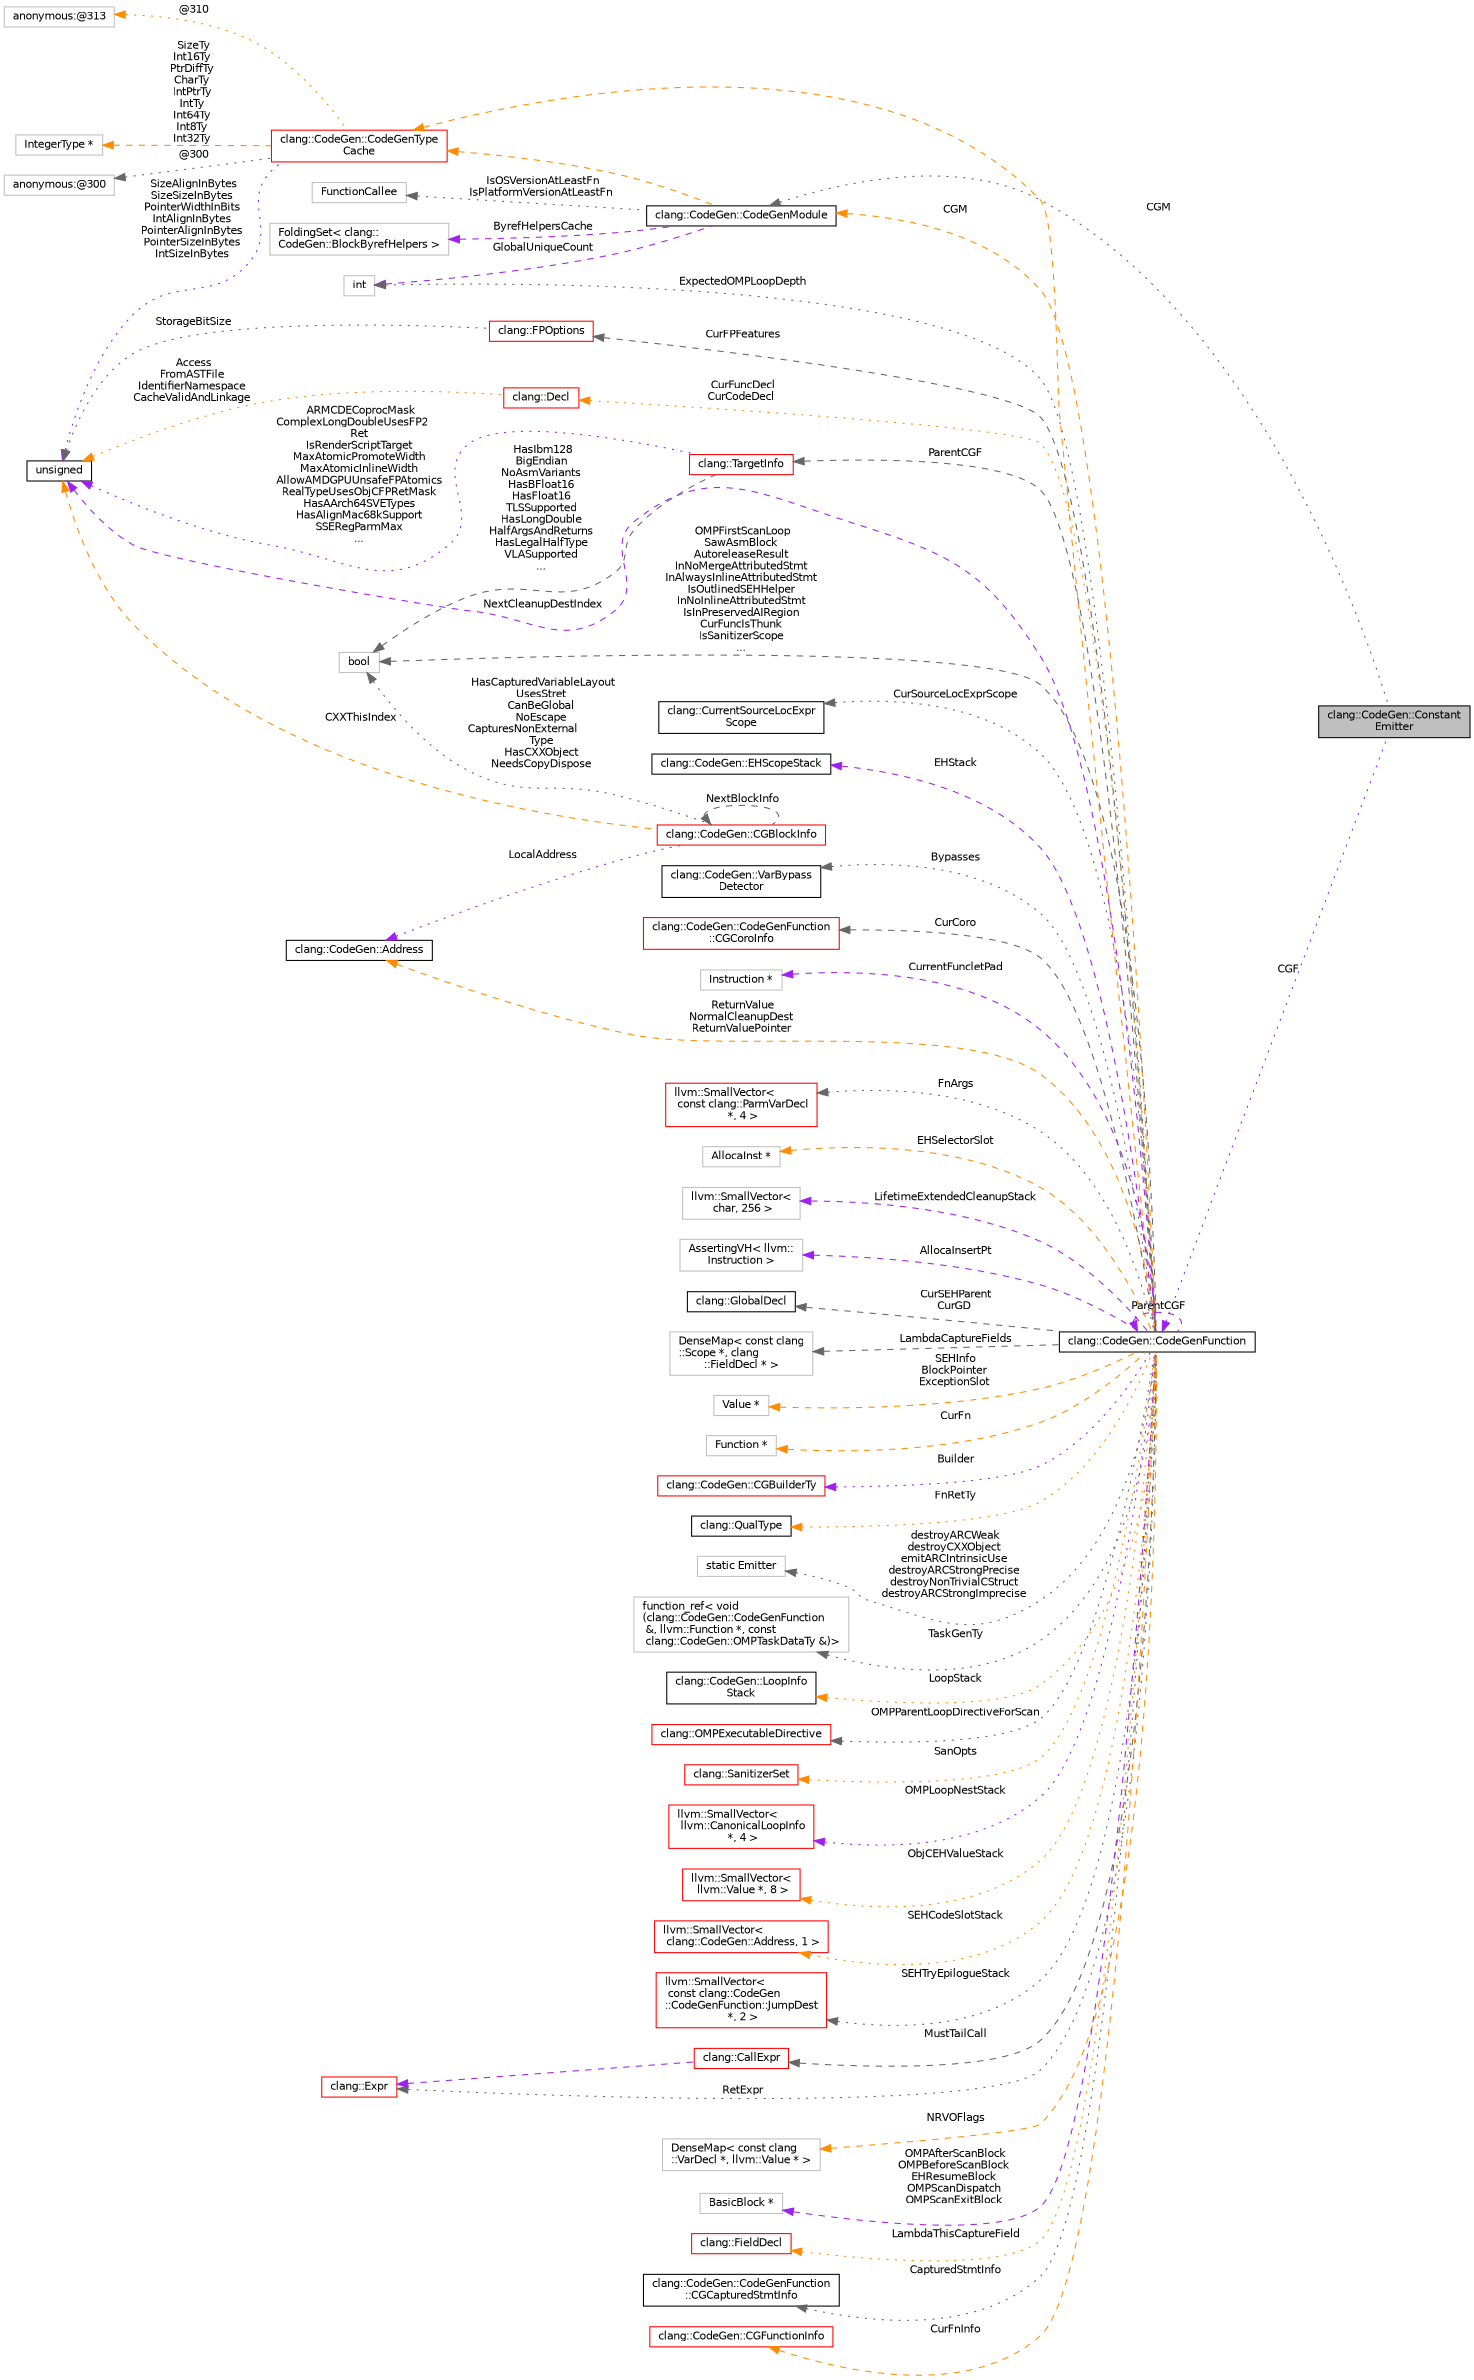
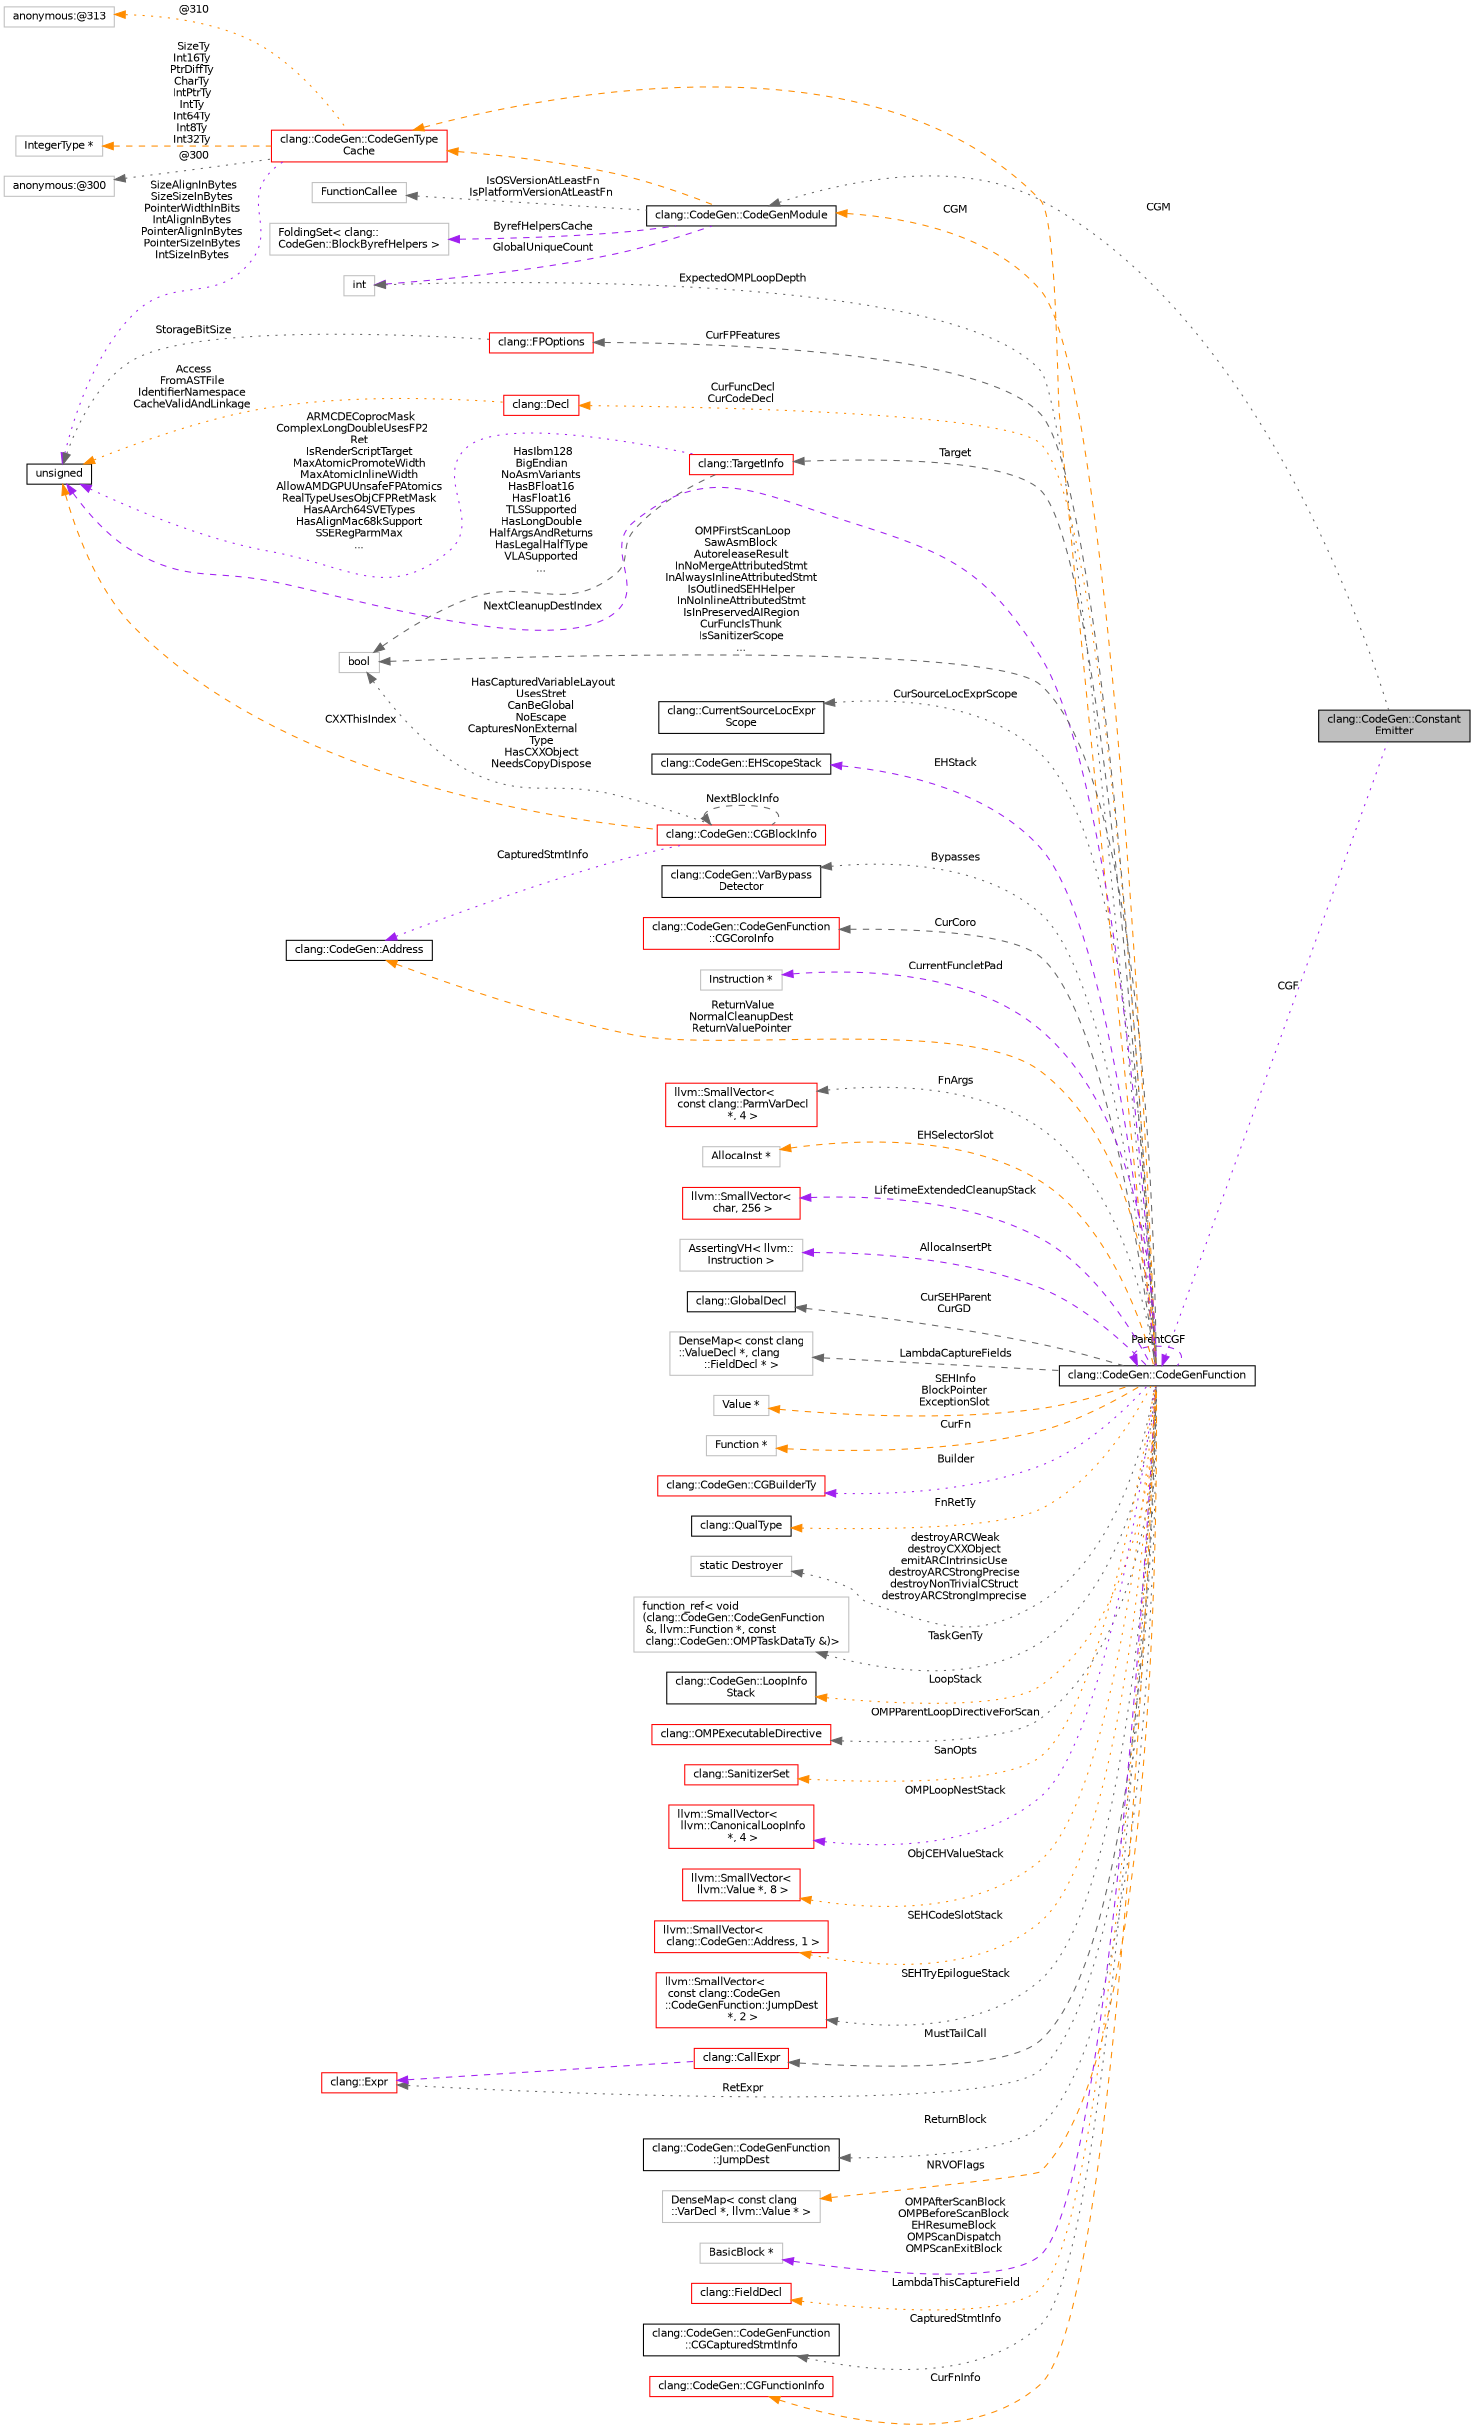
(954, 453) -> (954, 453)
(541, 856) -> (541, 856)
(741, 1203) -> (741, 1203)
(741, 1354) -> (741, 1354)
(741, 1566) -> (741, 1566)
none -> (741, 2155)
